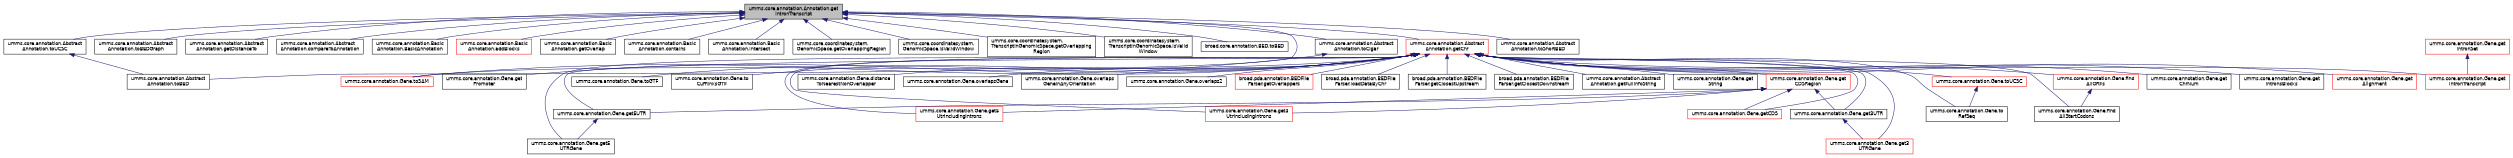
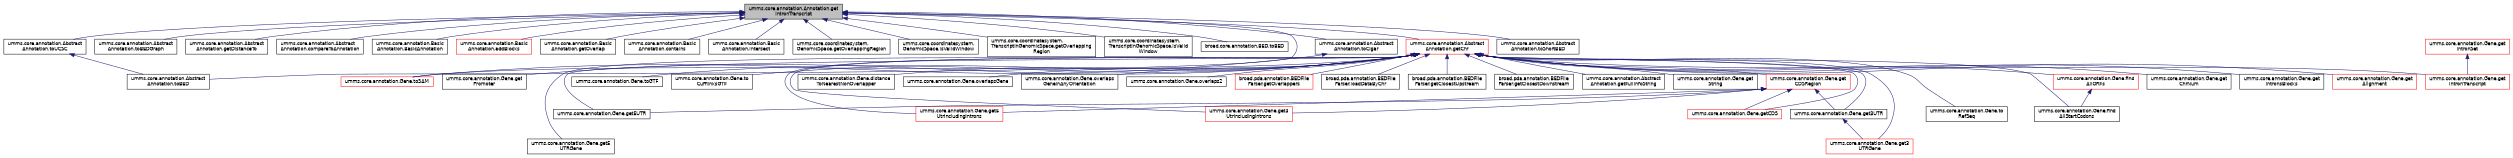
(1979, 82) -> none
(586, 131) -> none
